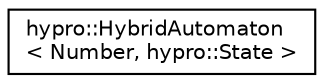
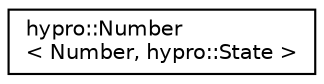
(162, 42) -> (162, 42)
